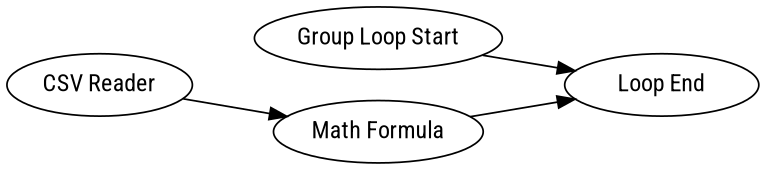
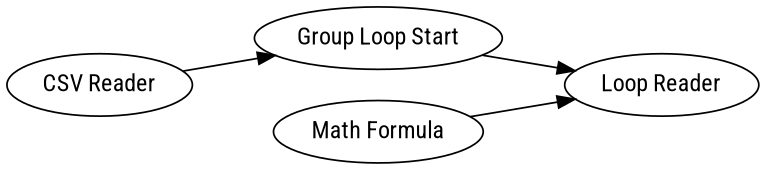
(662, 85) -> (662, 85)
(226, 106) -> (221, 65)
